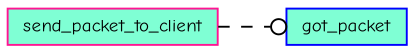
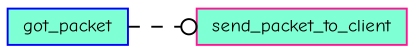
(244, 27) -> (155, 27)
